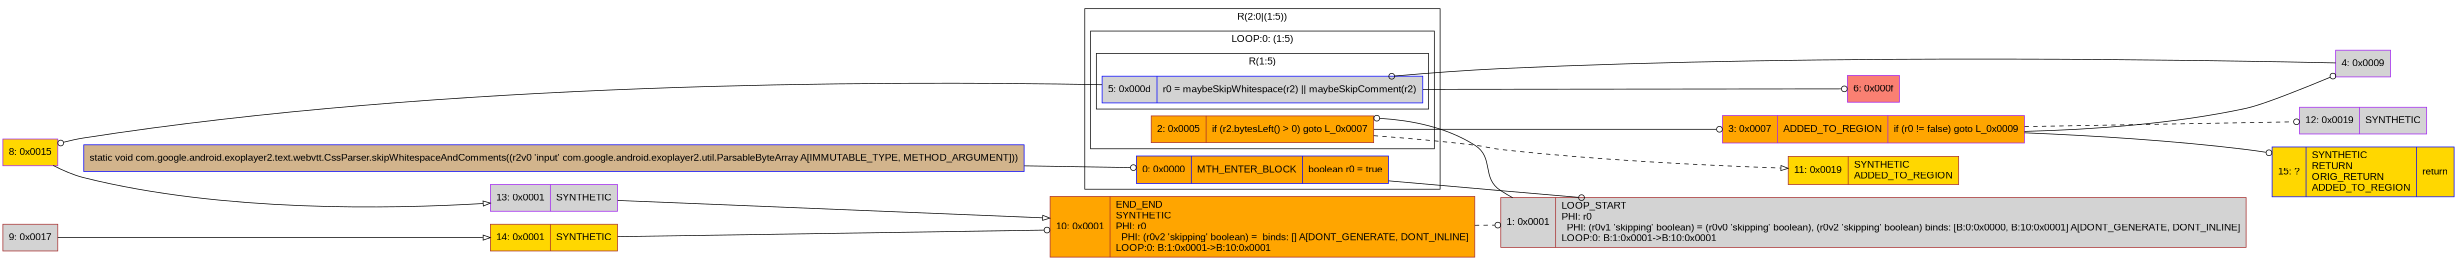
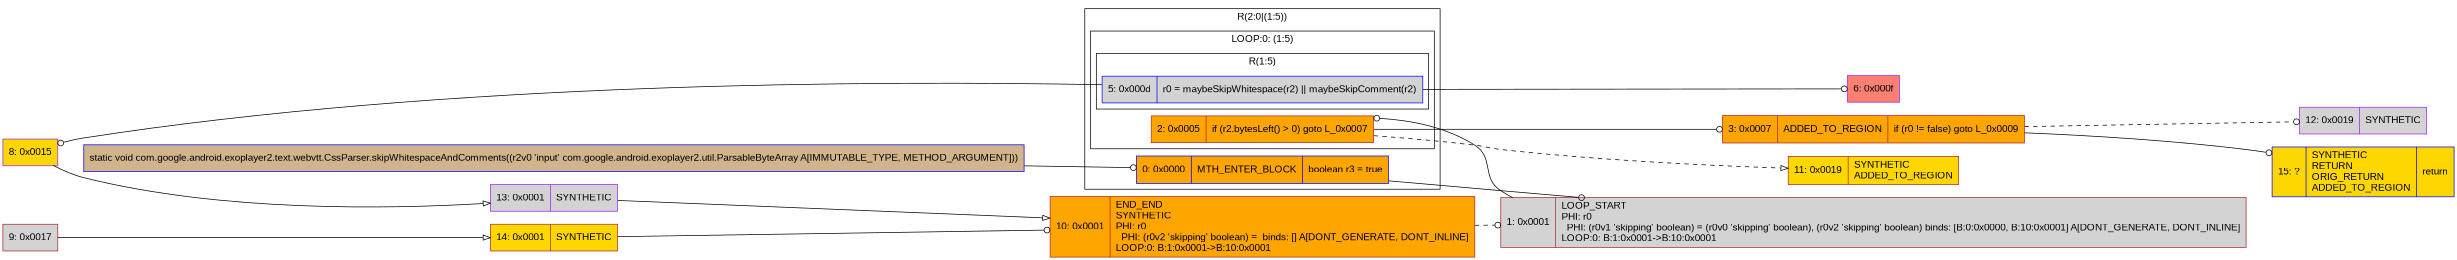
(2363, 64) -> none
(1873, 129) -> (1873, 129)
(1346, 169) -> (1346, 169)
